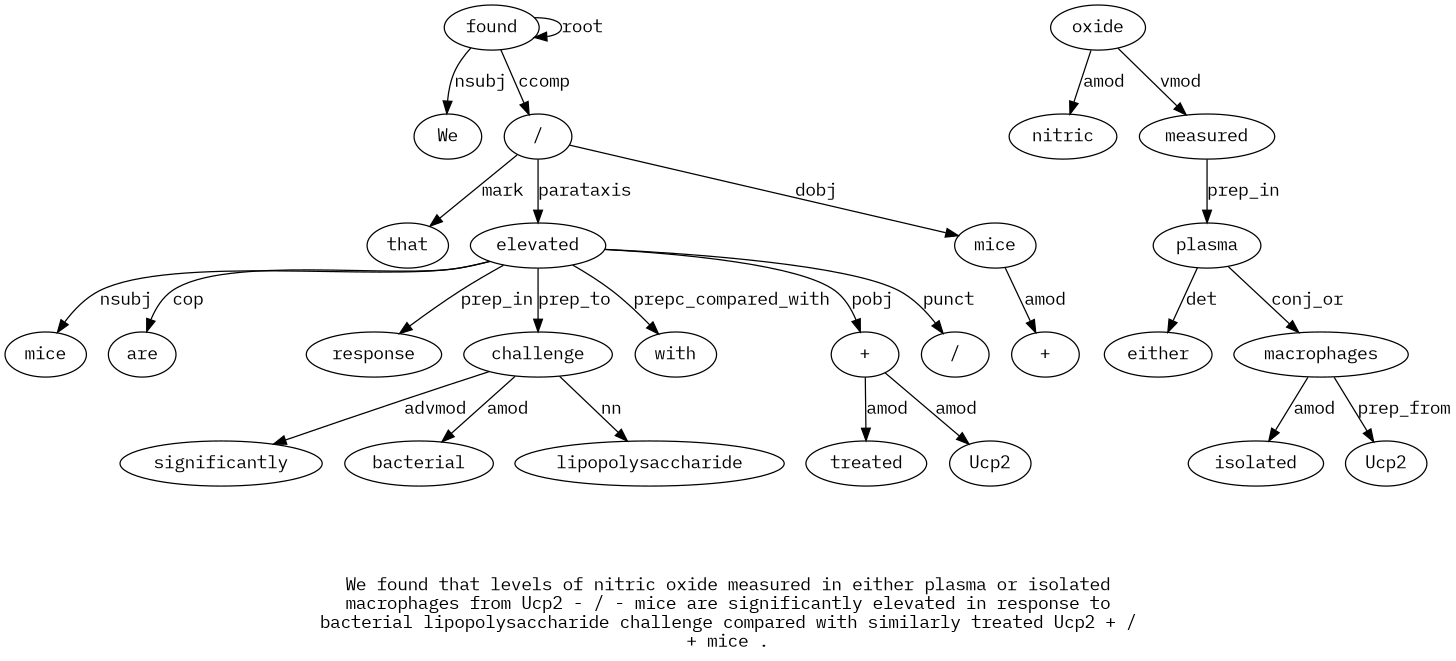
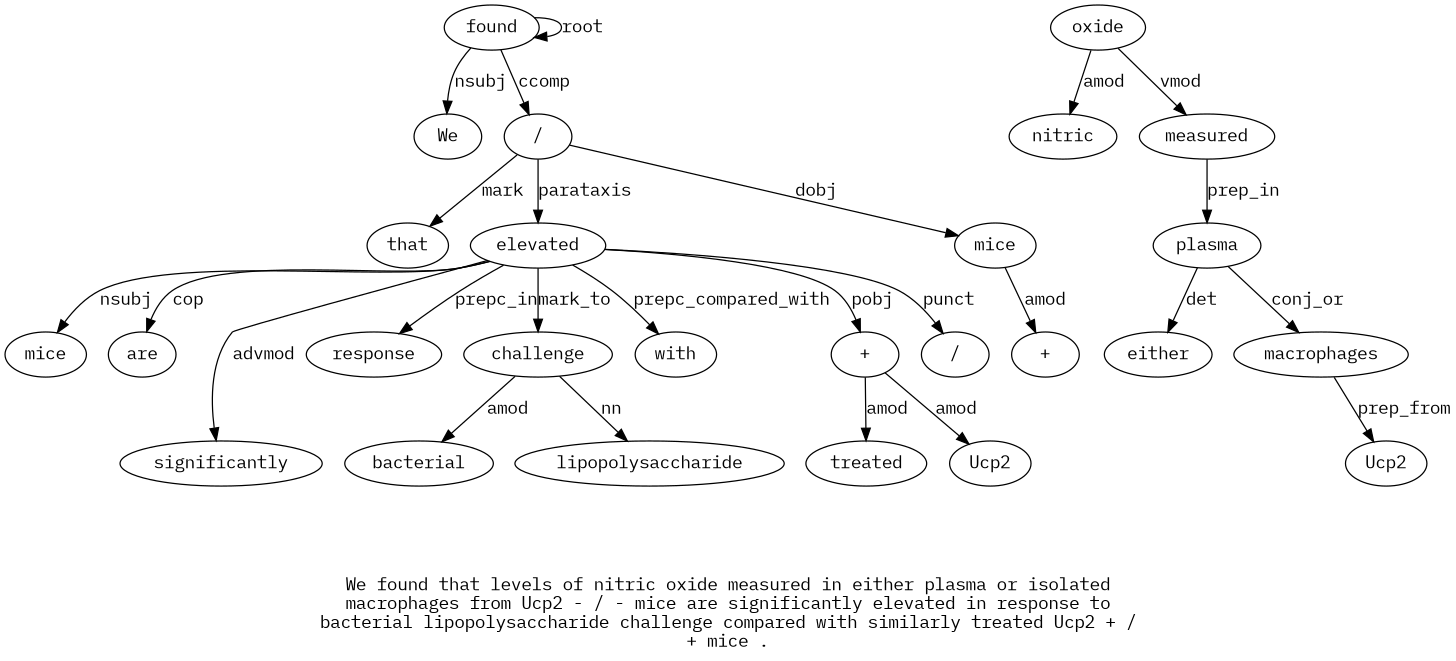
(497, 300) -> (497, 300)
(574, 300) -> (574, 300)
(387, 405) -> (311, 309)
(1256, 464) -> none
